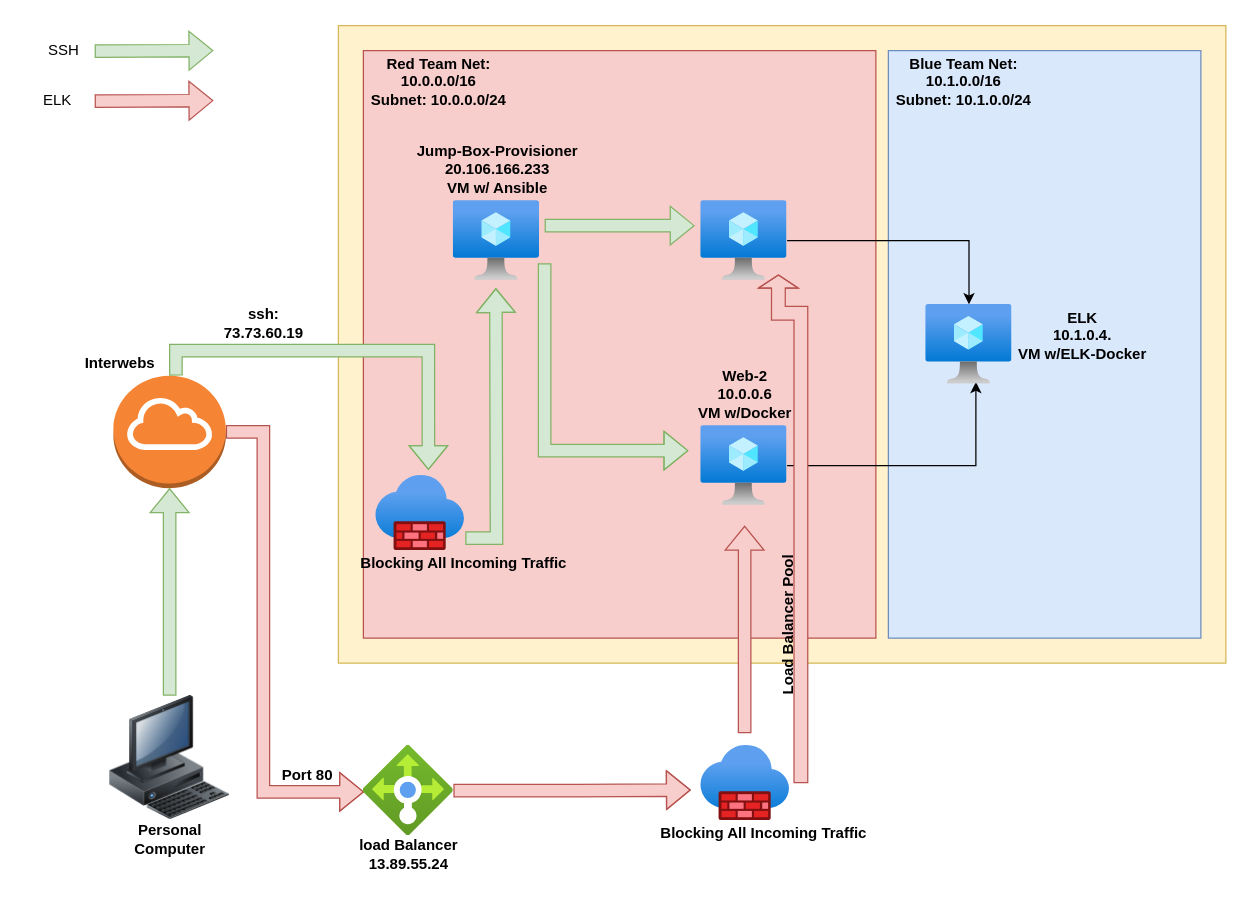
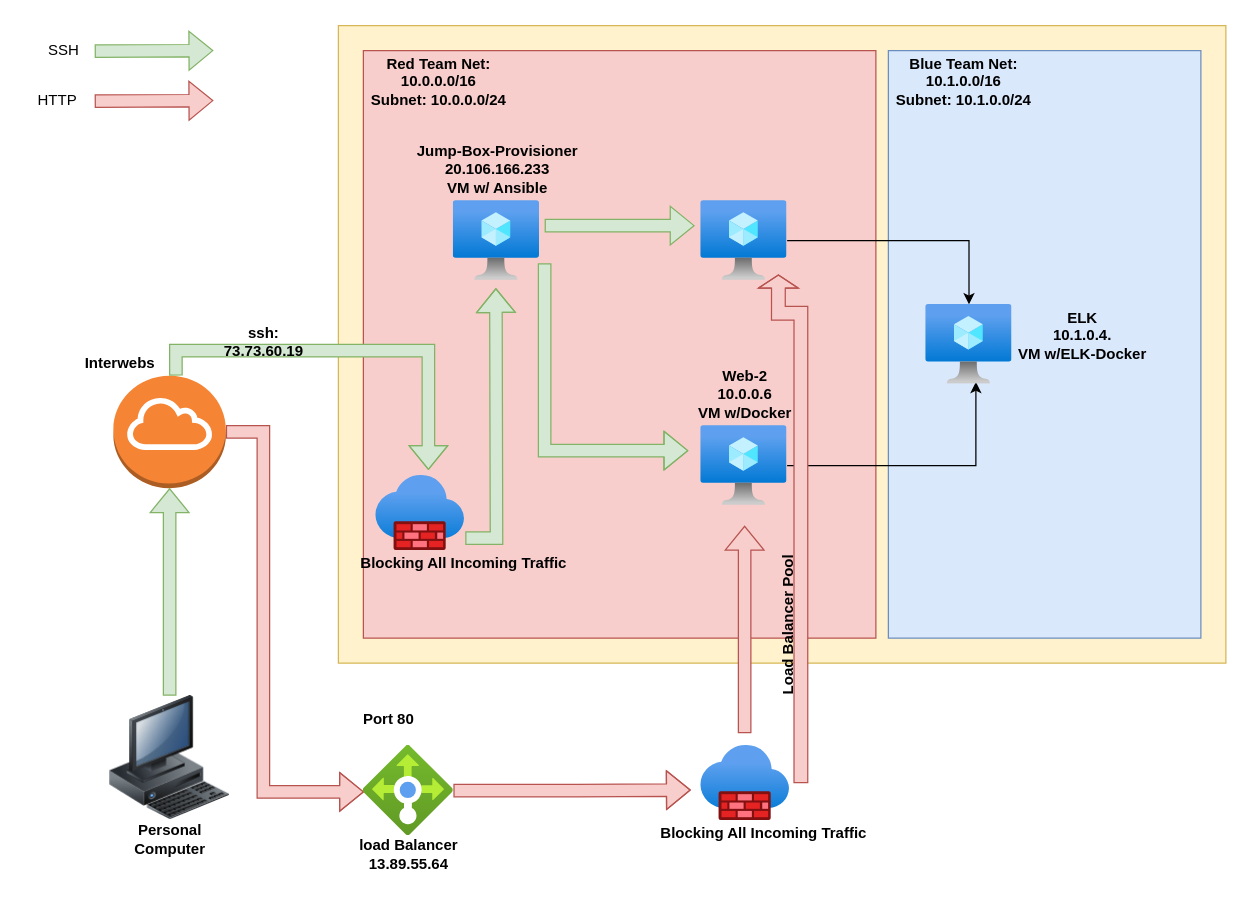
(58, 101) -> (58, 101)
(263, 323) -> (263, 342)
(307, 776) -> (388, 719)
(409, 854) -> (409, 854)
